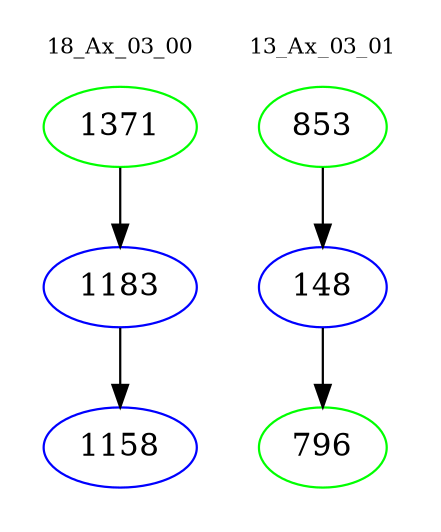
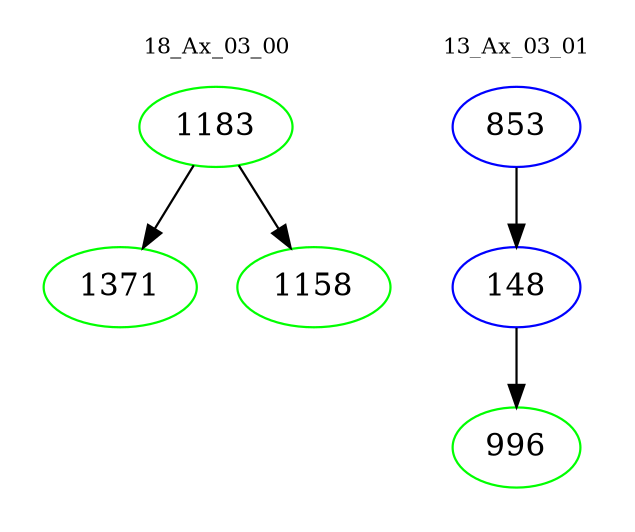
(323, 127) -> (517, 127)
(120, 196) -> (174, 197)
(120, 287) -> (216, 127)
(120, 448) -> (314, 287)
(323, 448) -> (517, 448)
